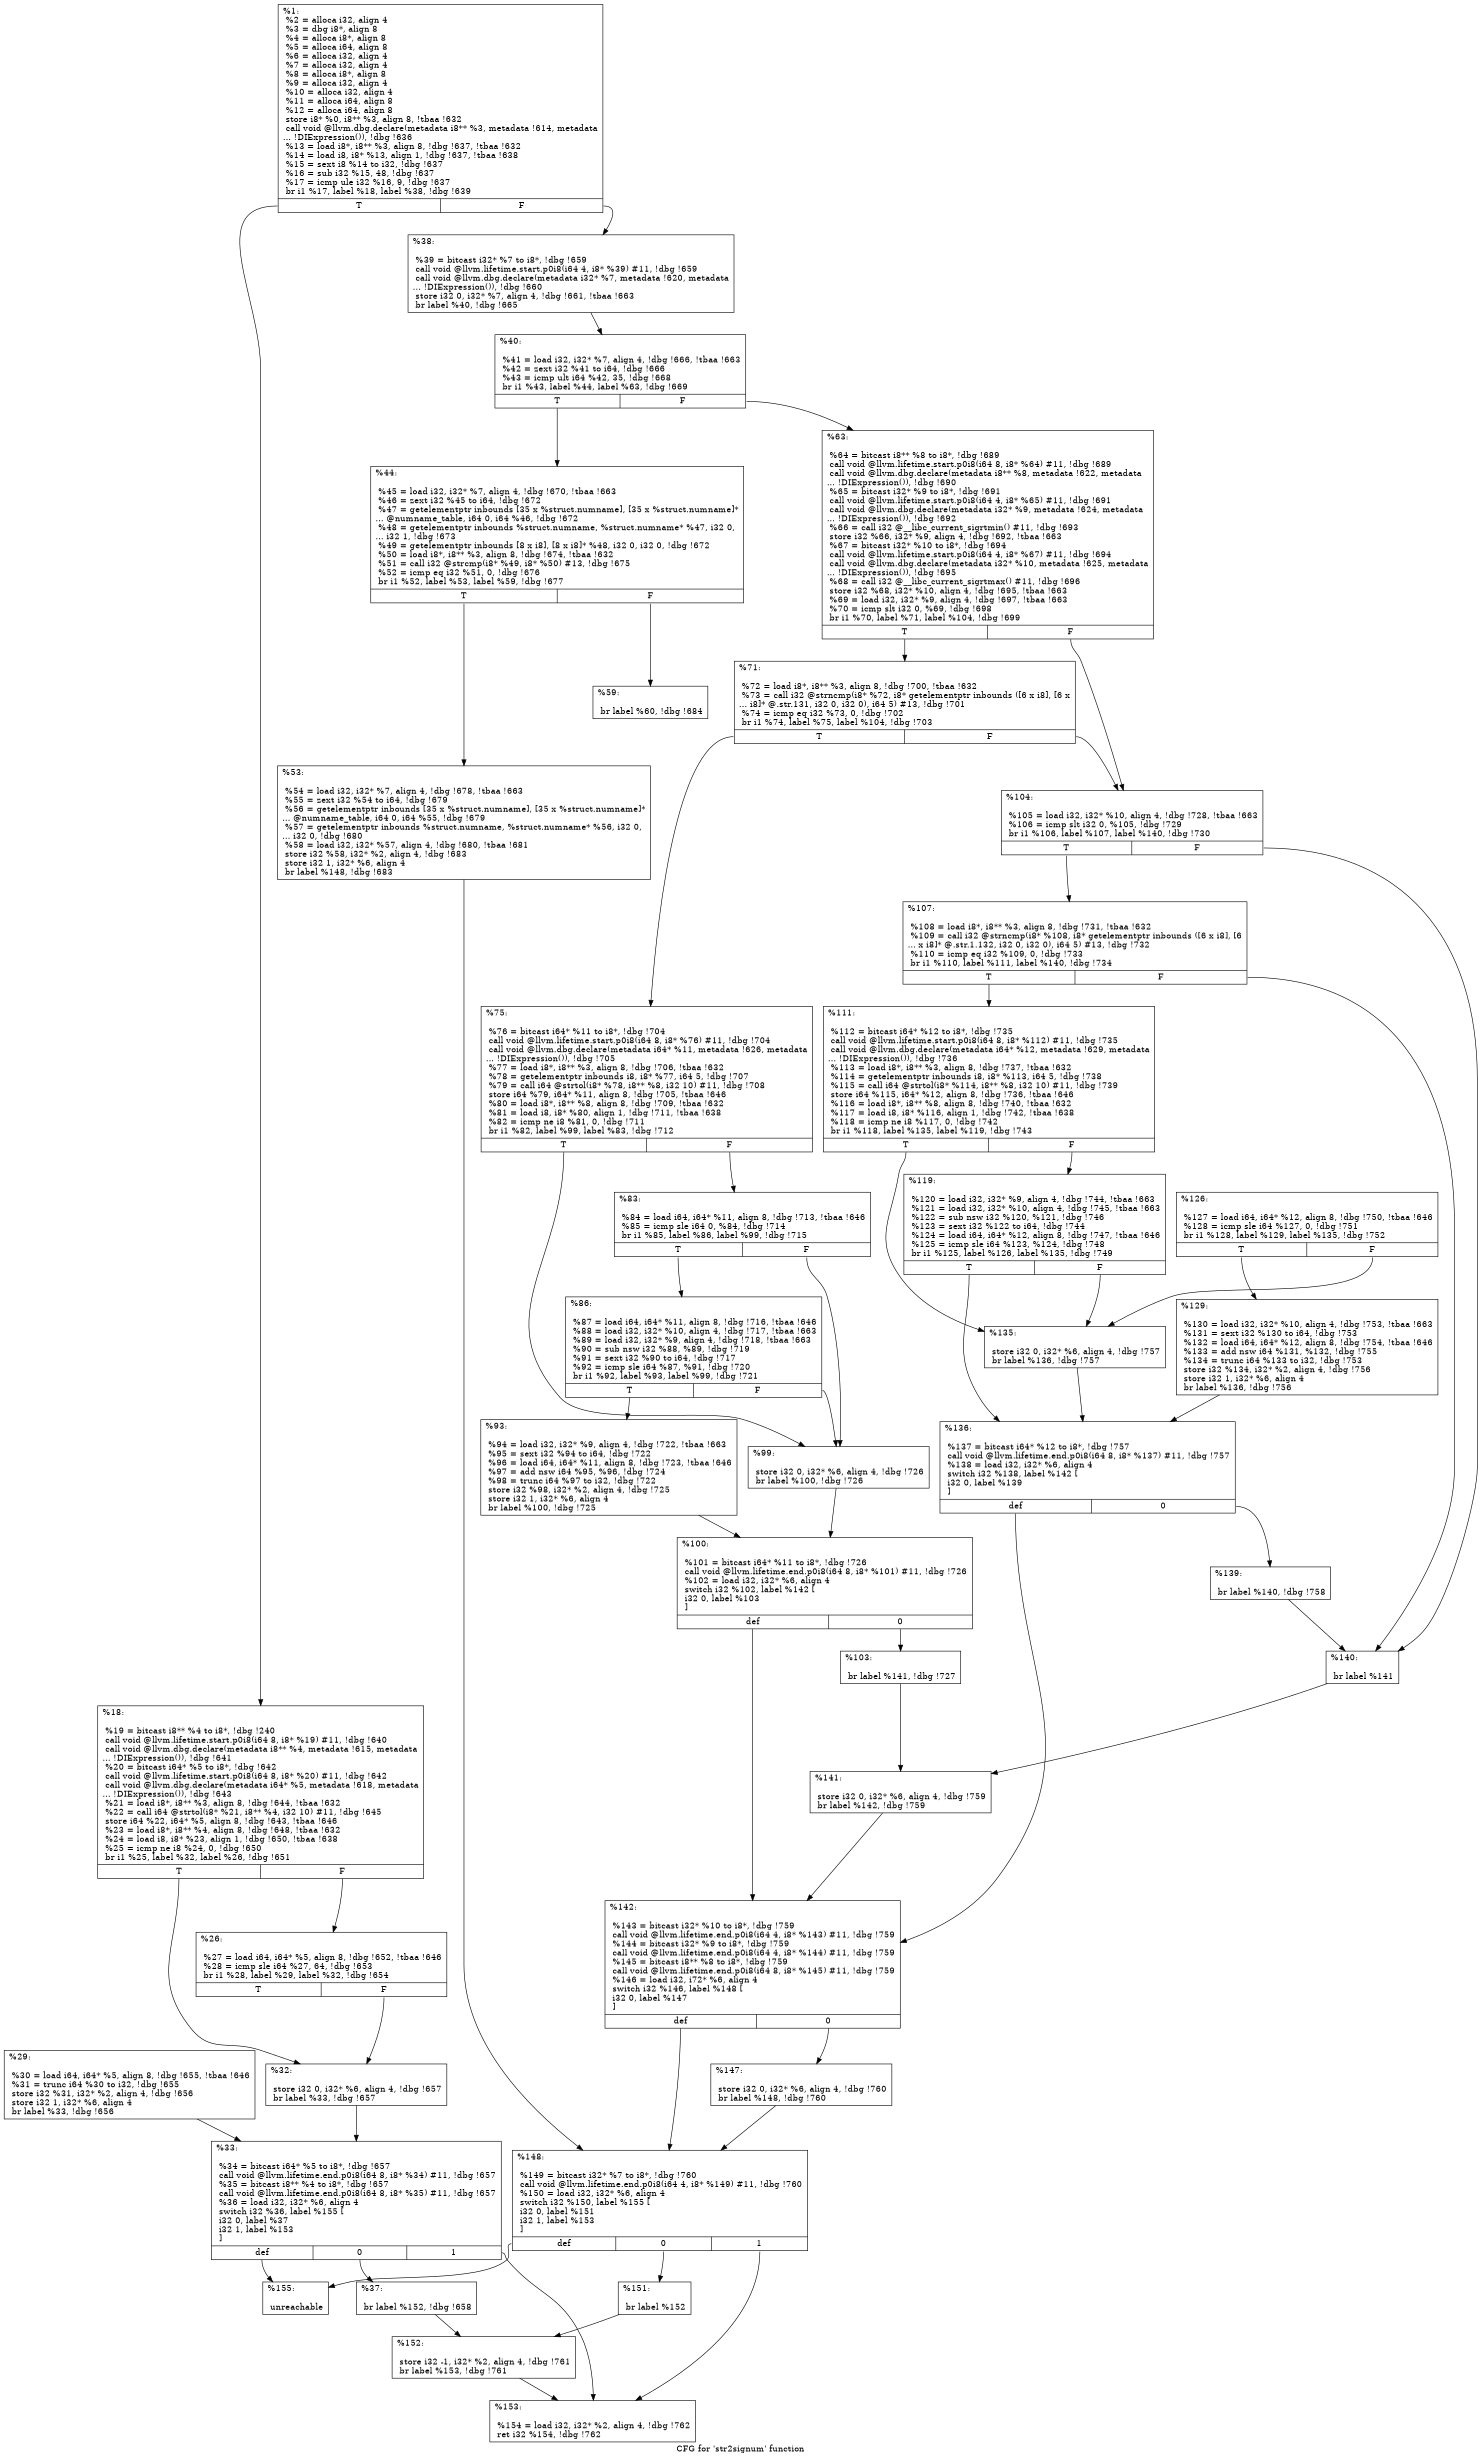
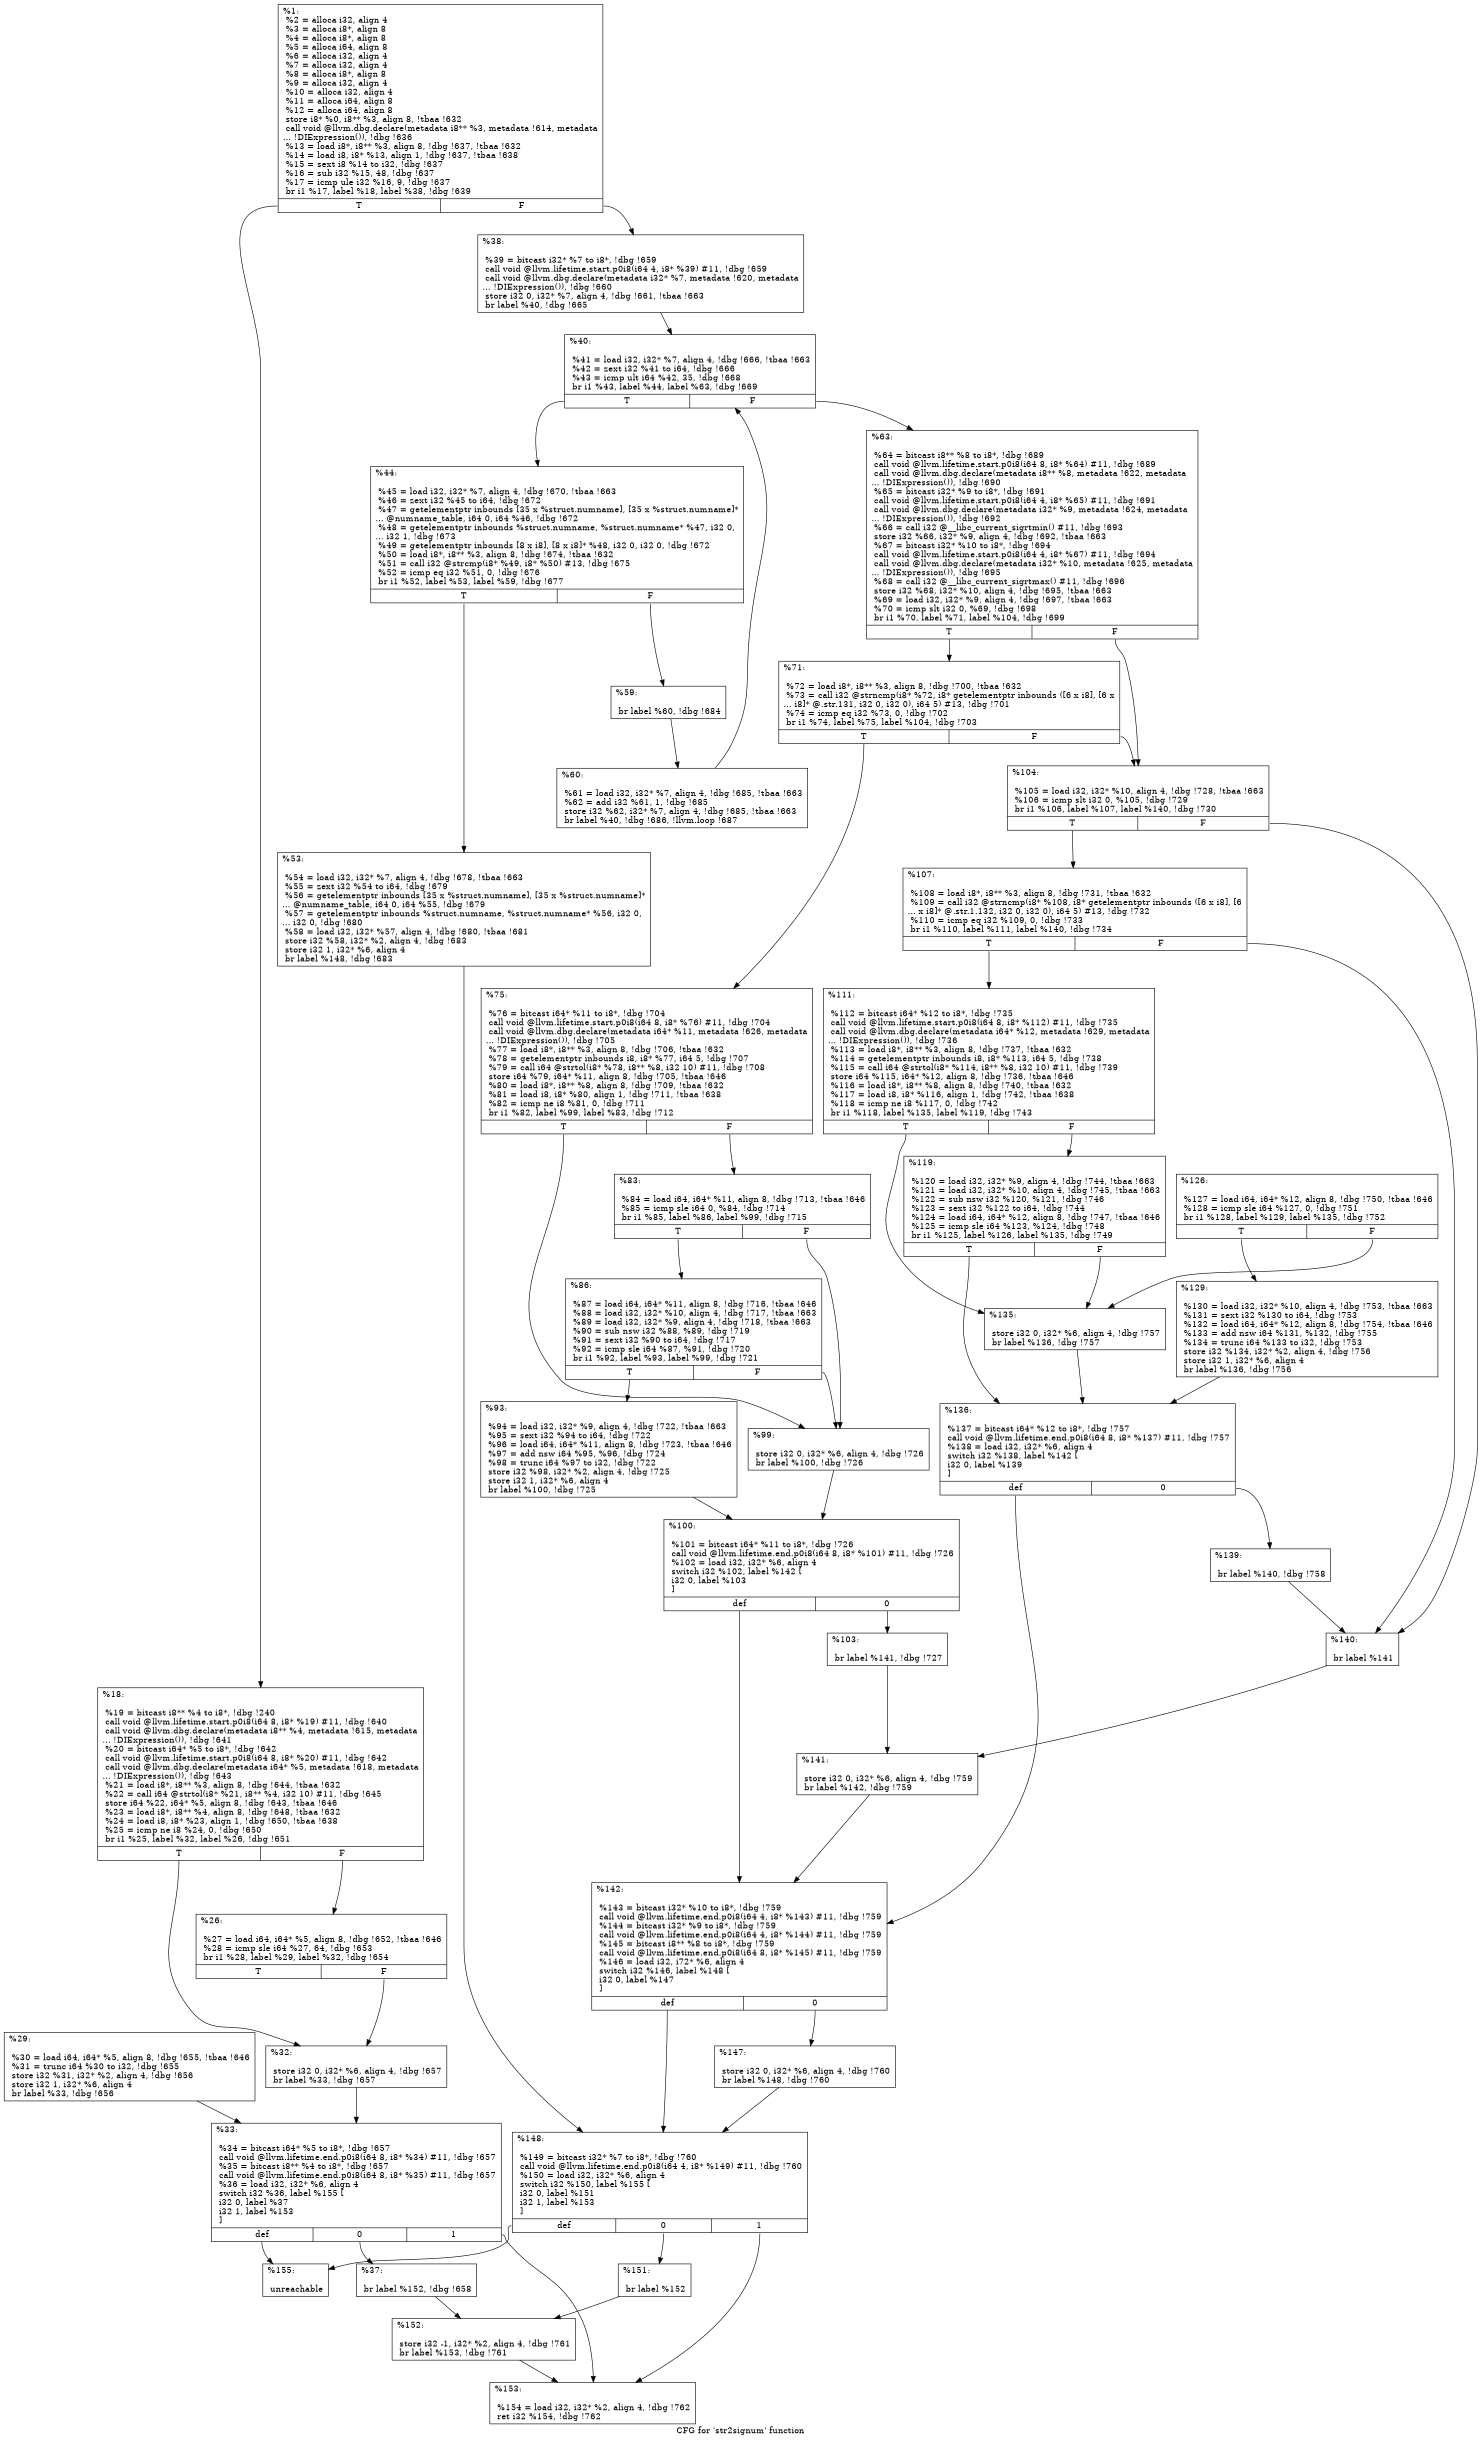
(330, 29) -> (335, 29)
none -> (682, 798)
